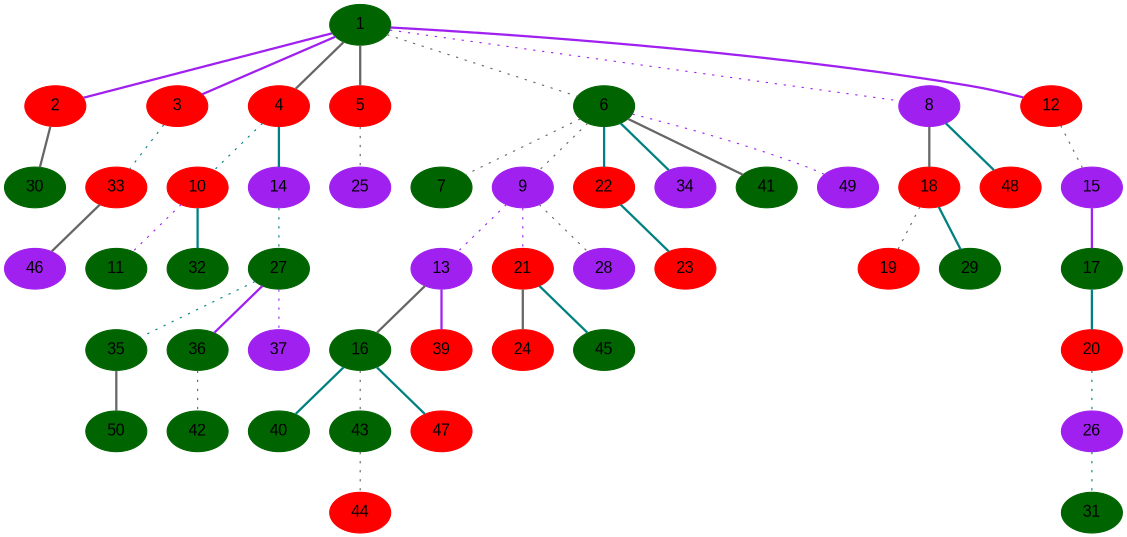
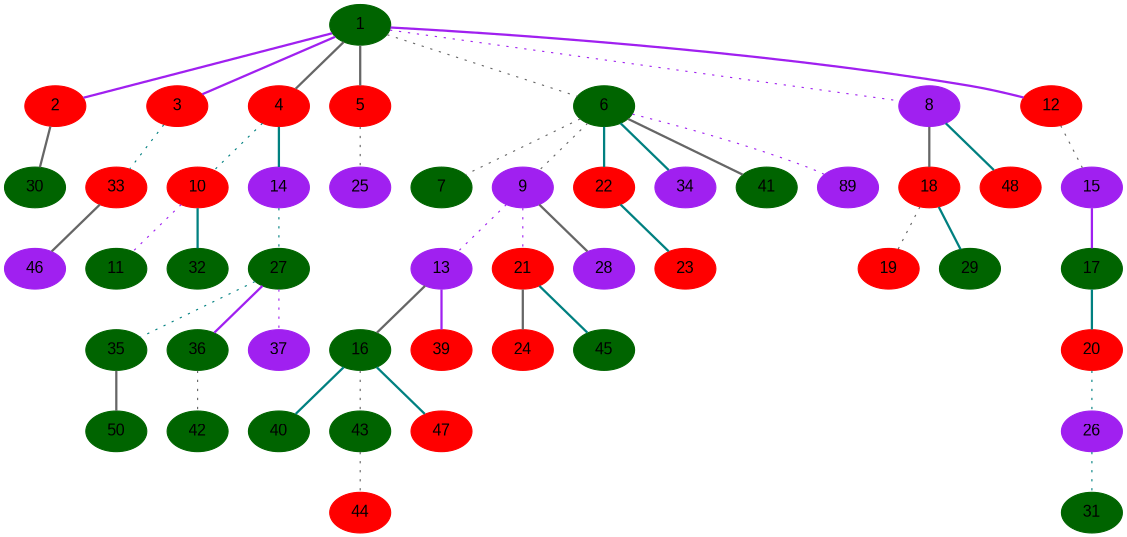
(848, 187) -> (848, 187)
(563, 228) -> (563, 228)
